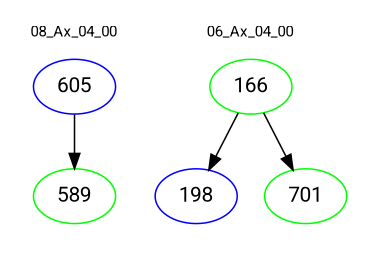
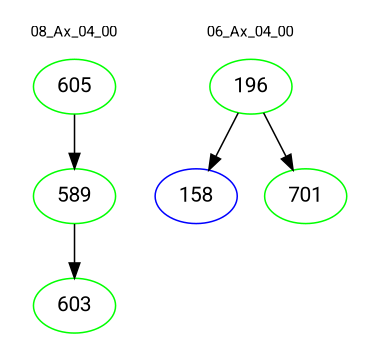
(75, 87) -> (75, 87)
(251, 87) -> (251, 87)
(196, 196) -> (196, 196)
none -> (75, 306)
